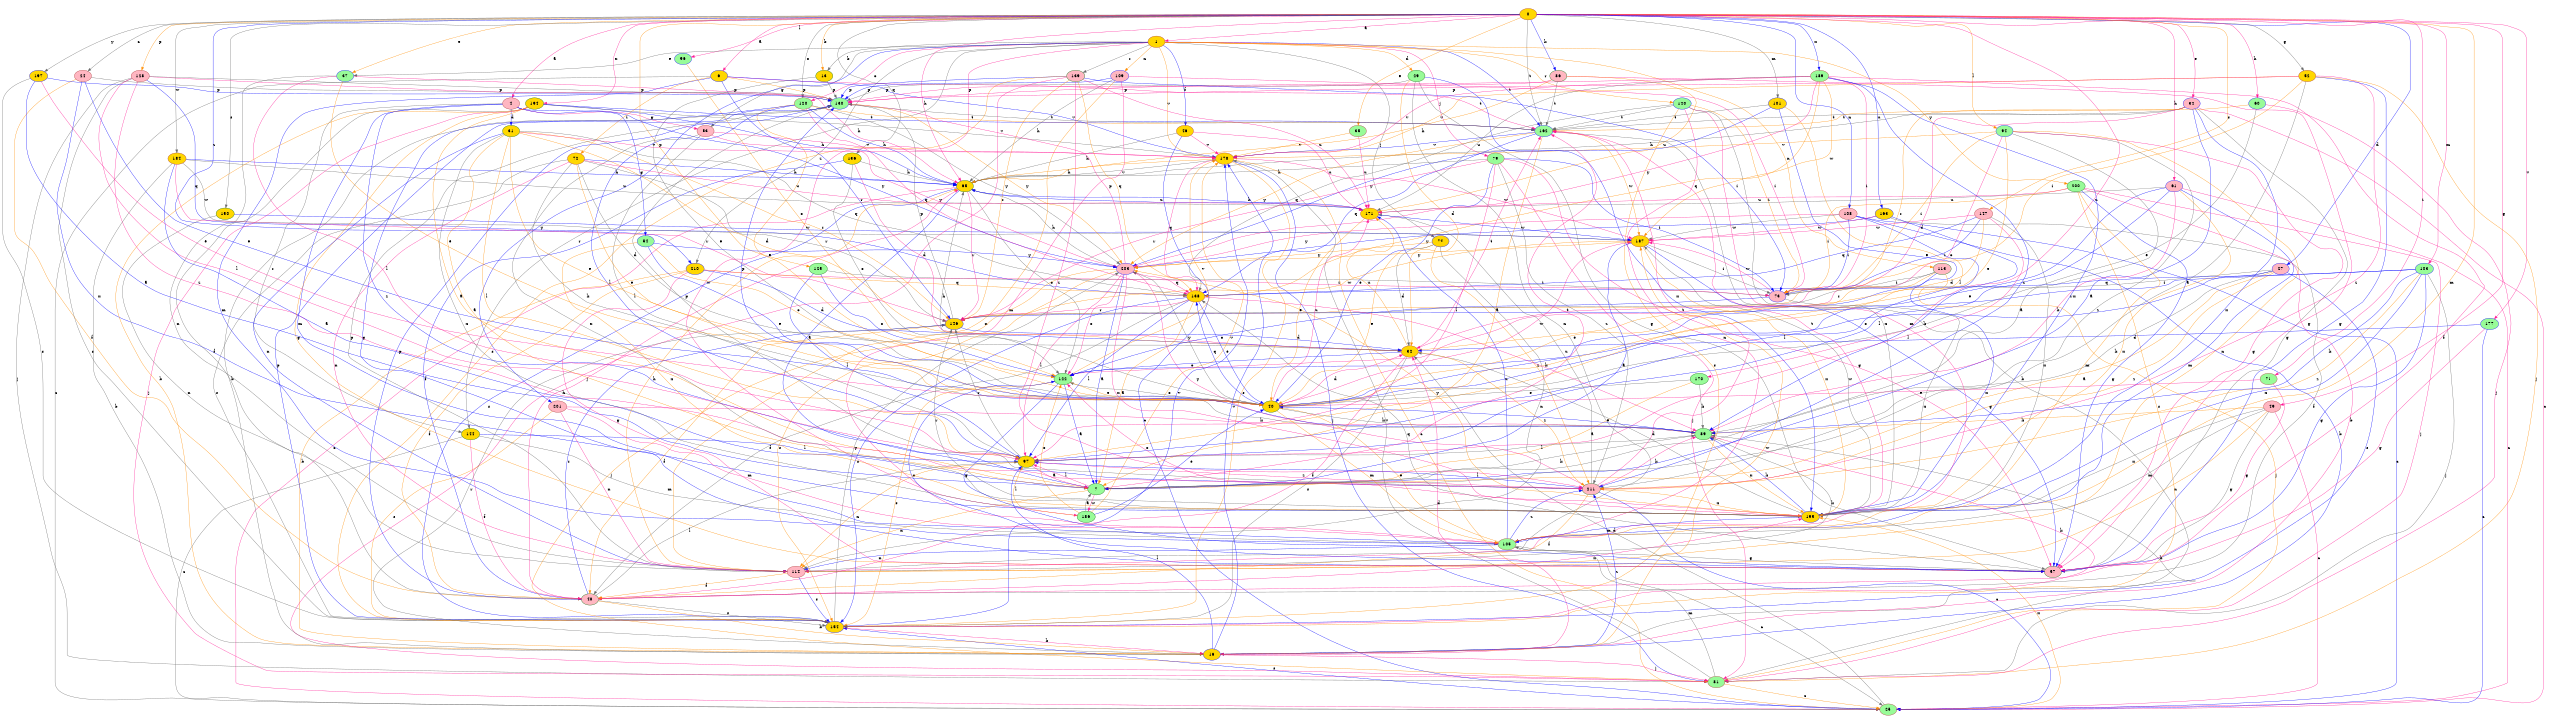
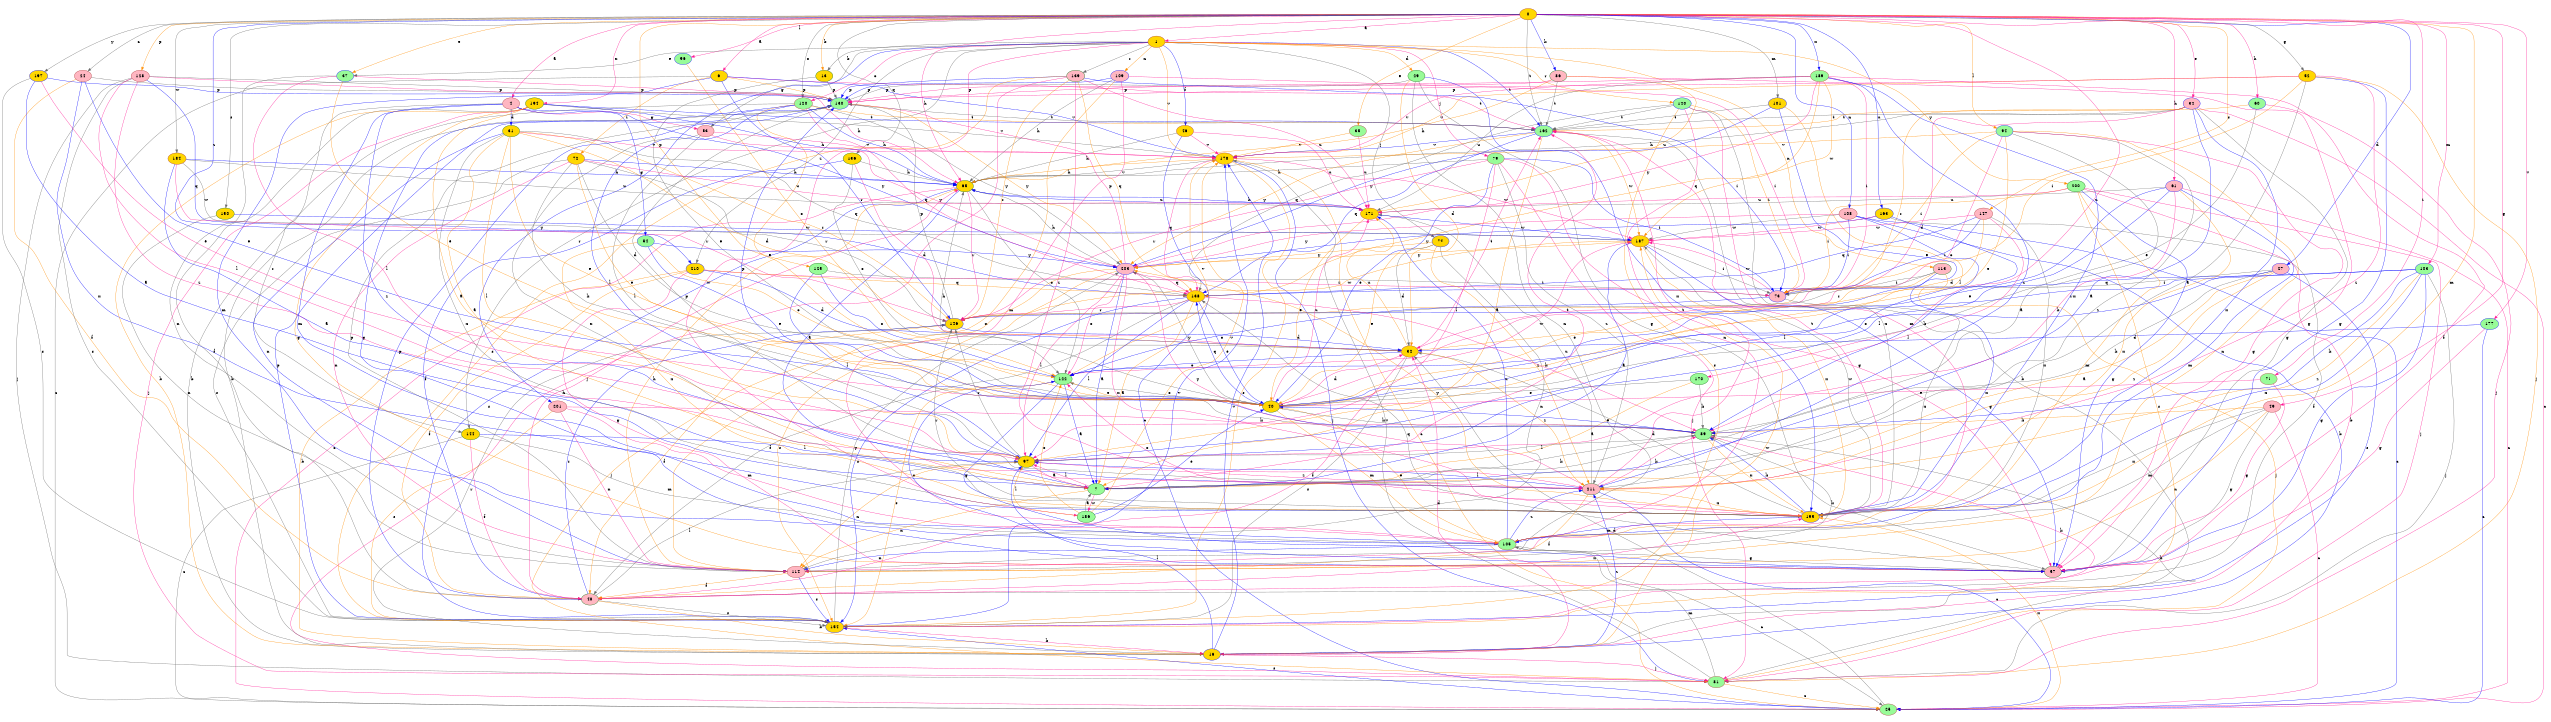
(252, 643) -> (240, 612)
